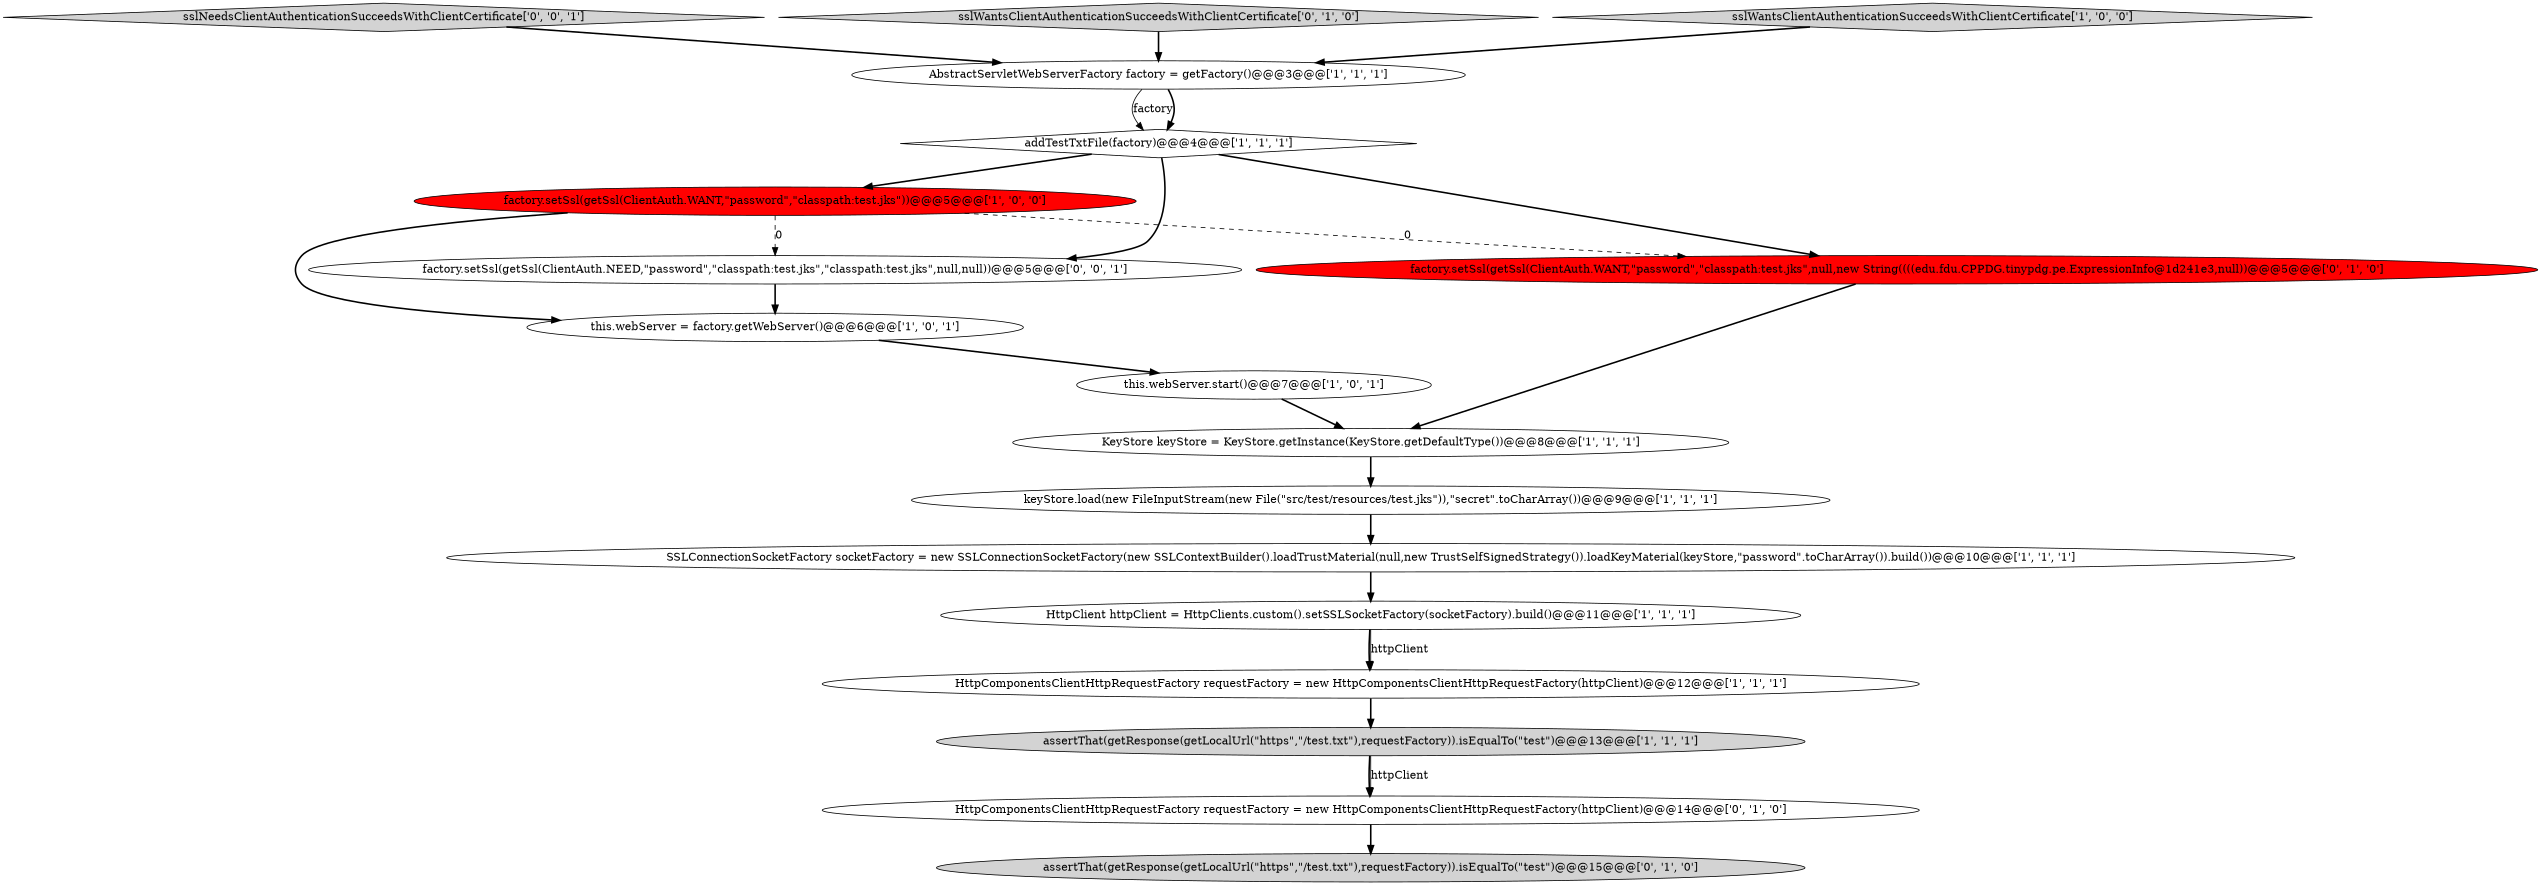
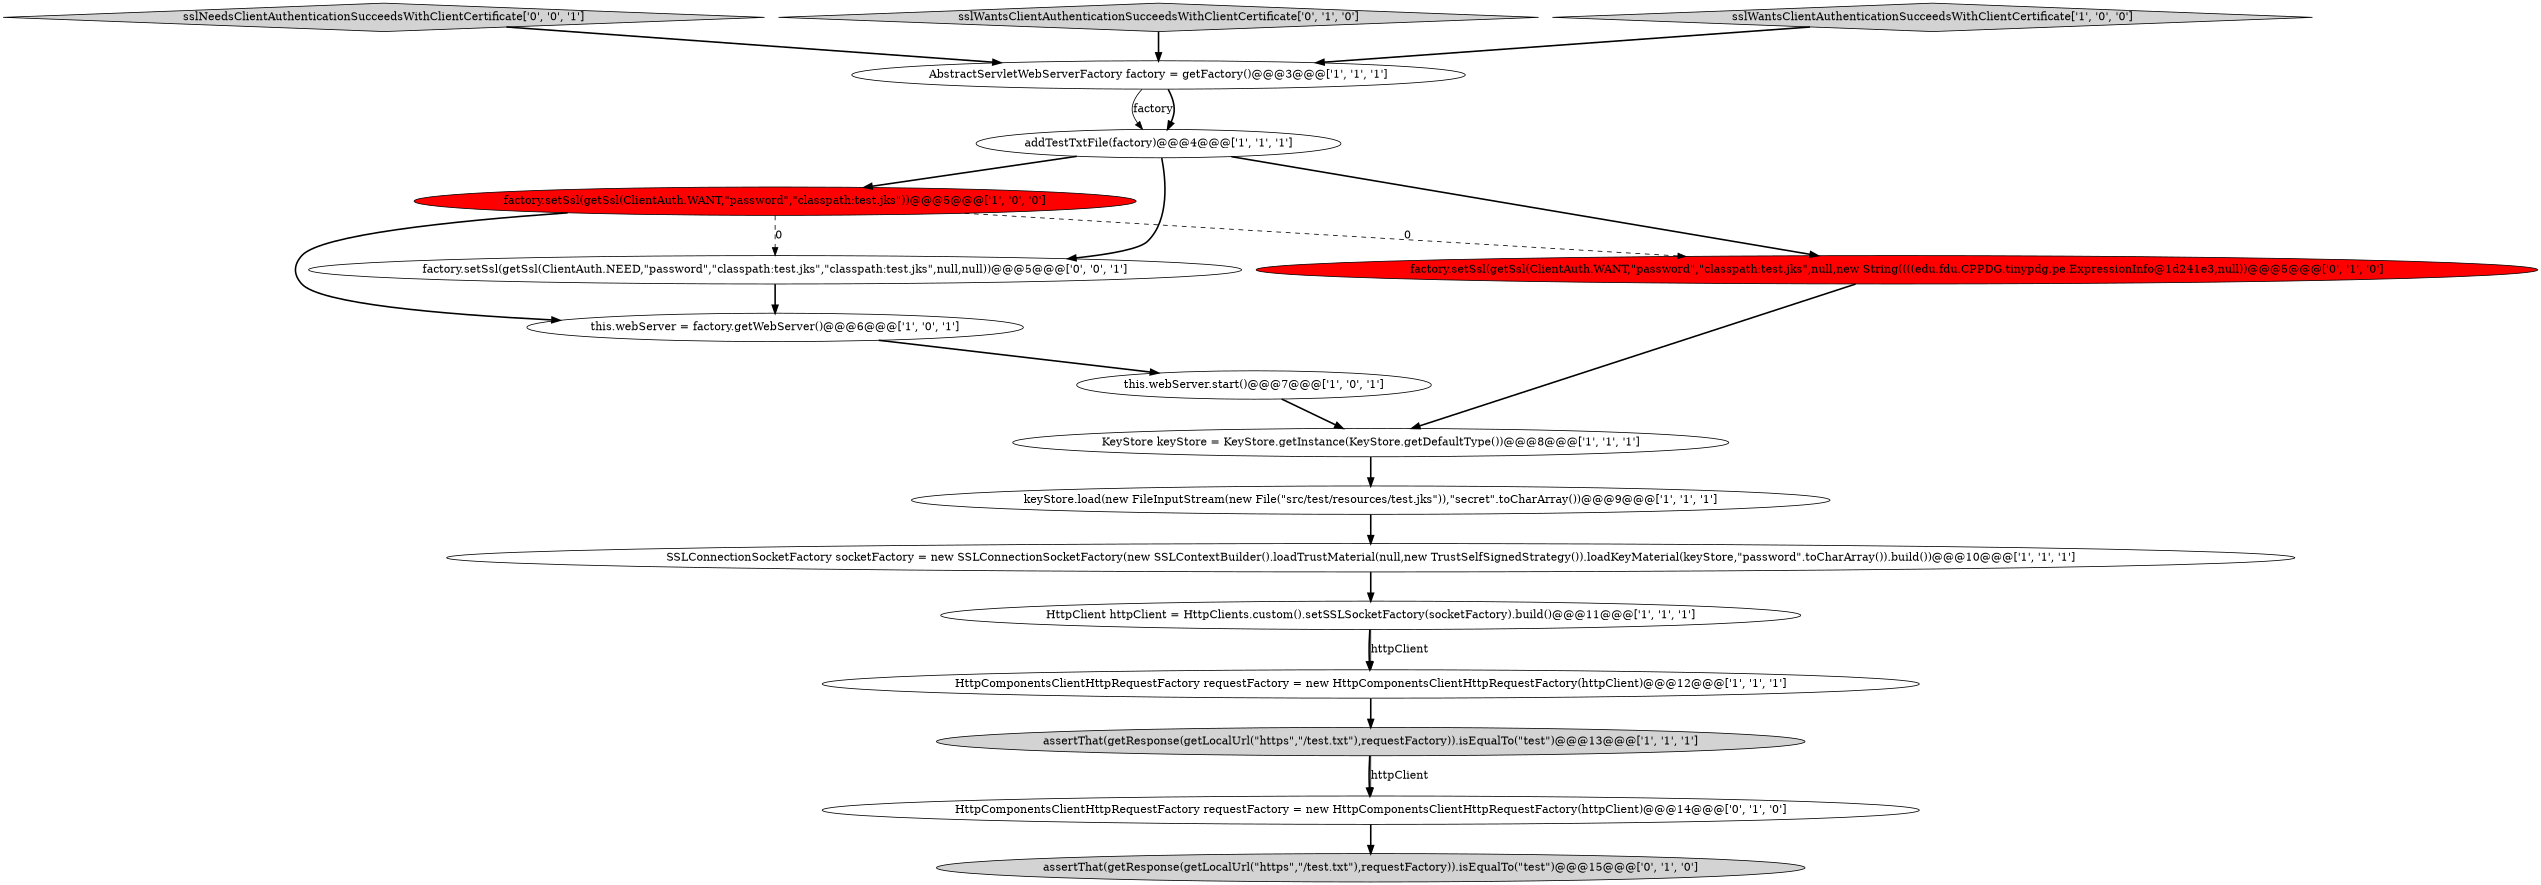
(1159, 144) -> (1159, 144)
